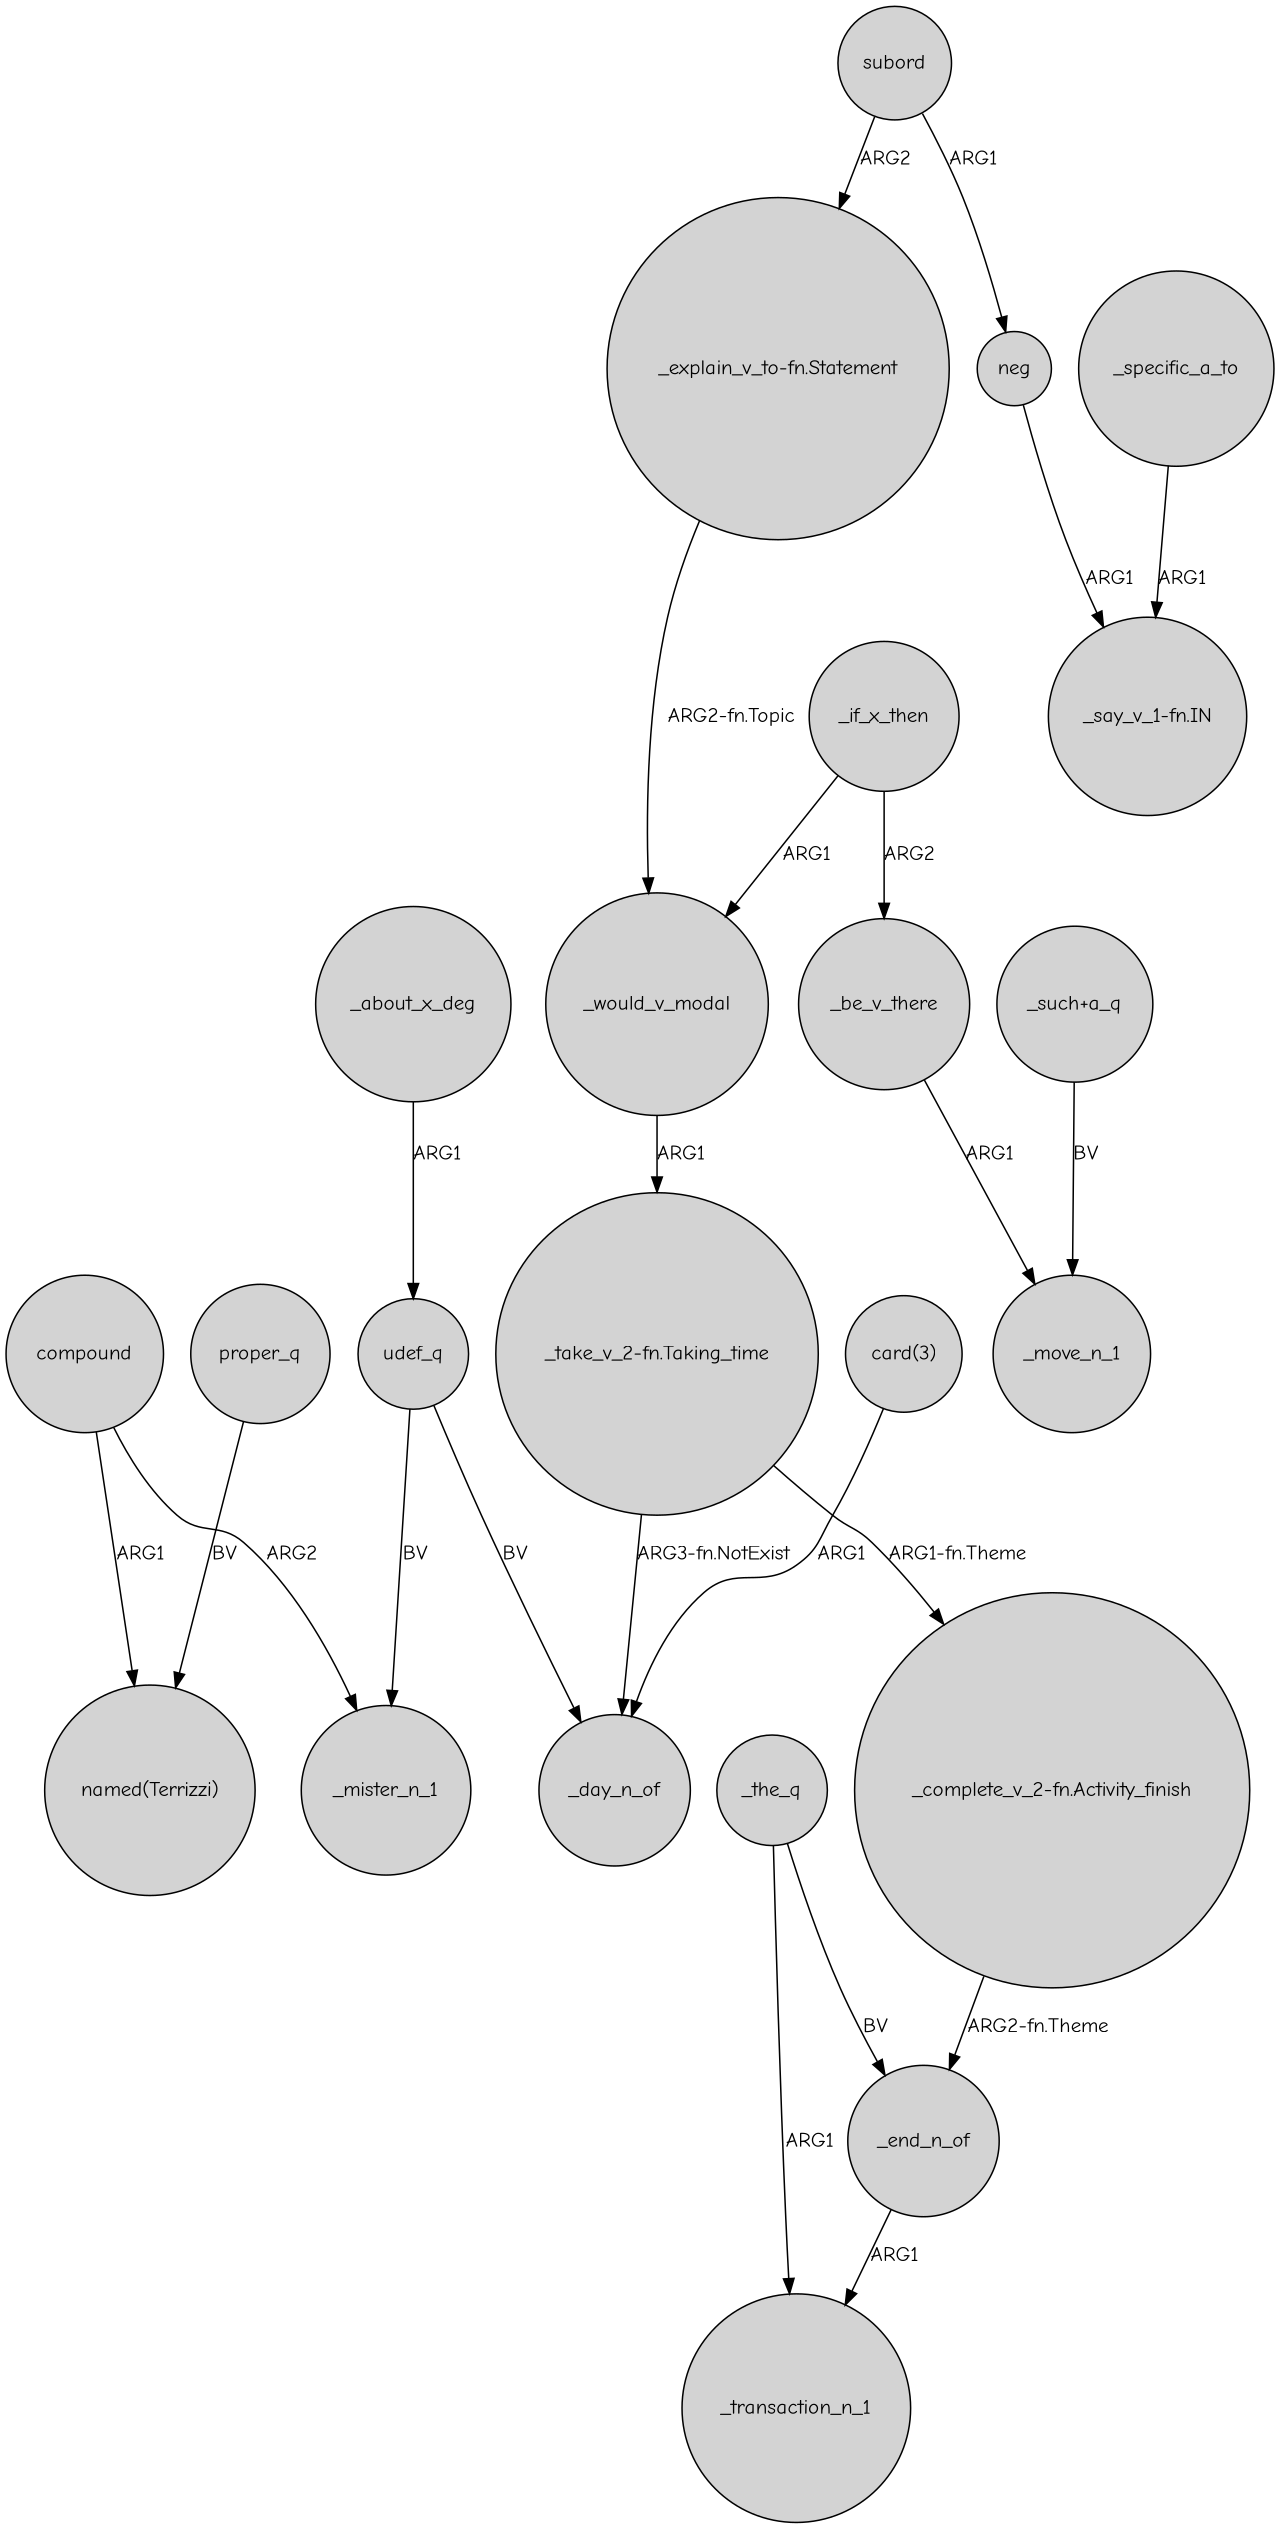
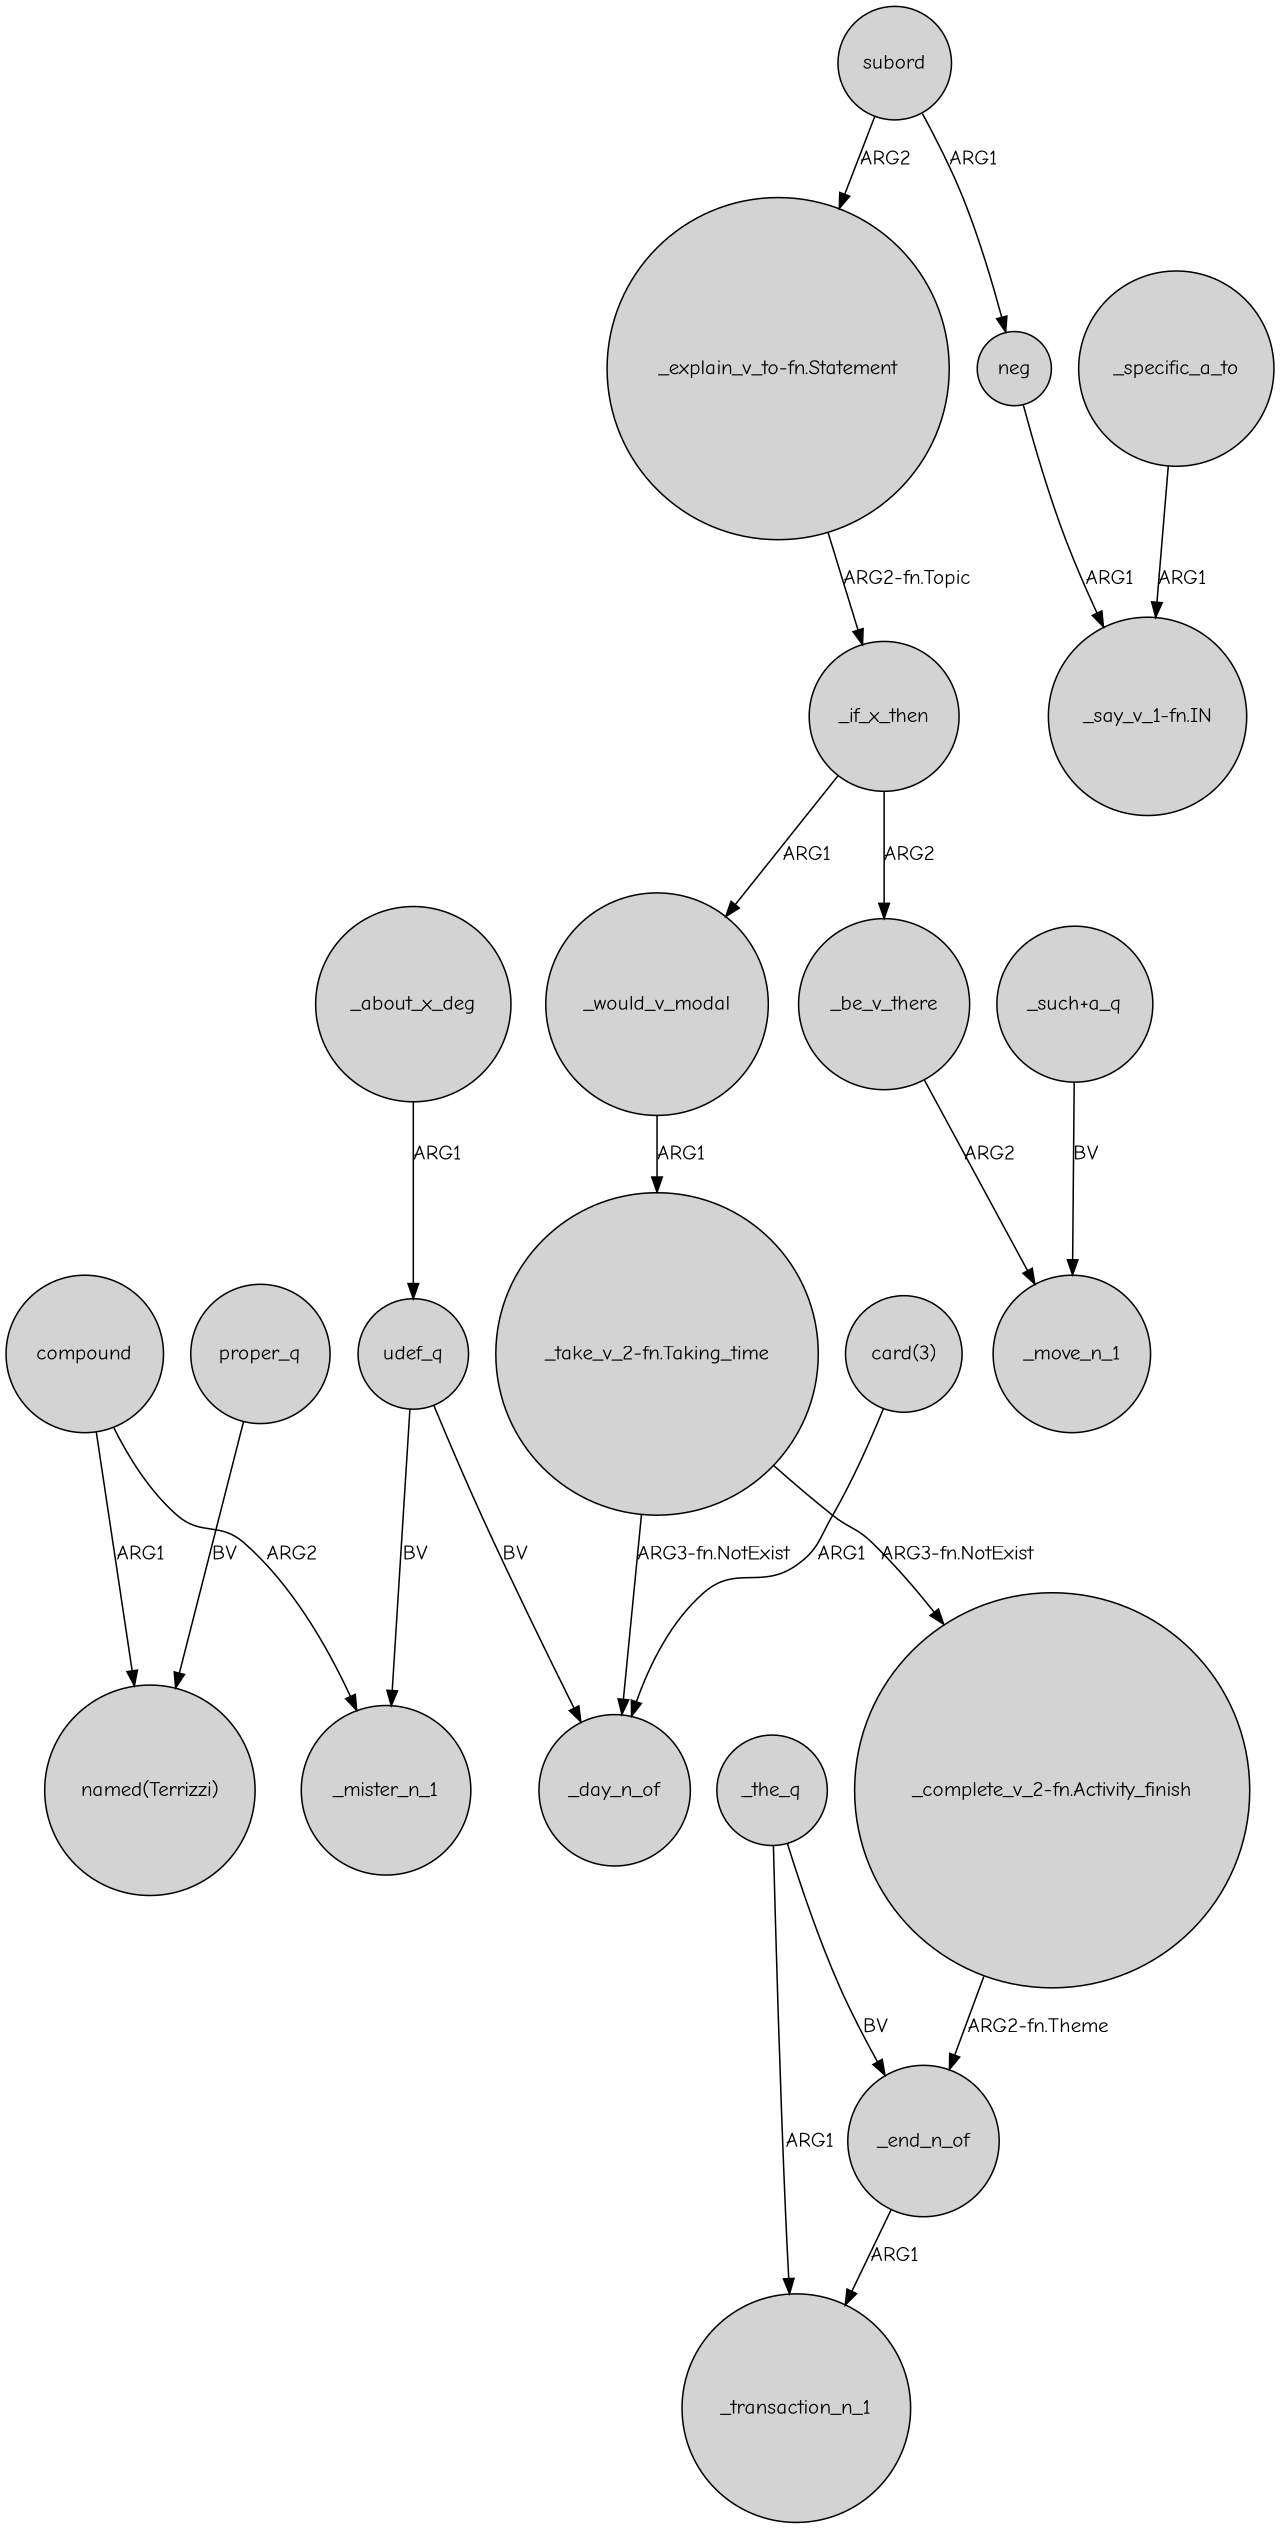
(655, 696) -> (843, 581)
(990, 1154) -> (990, 1154)
(958, 1554) -> (958, 1554)
